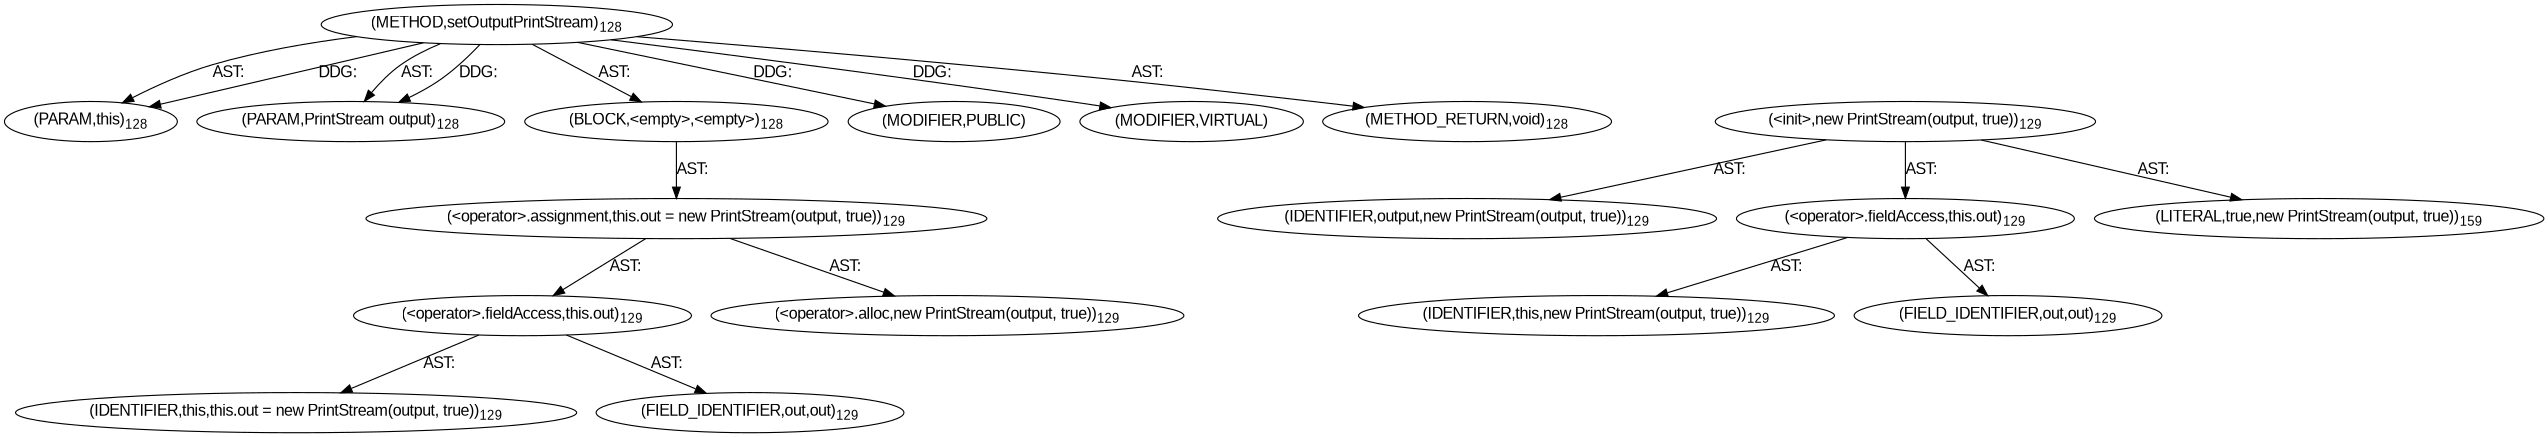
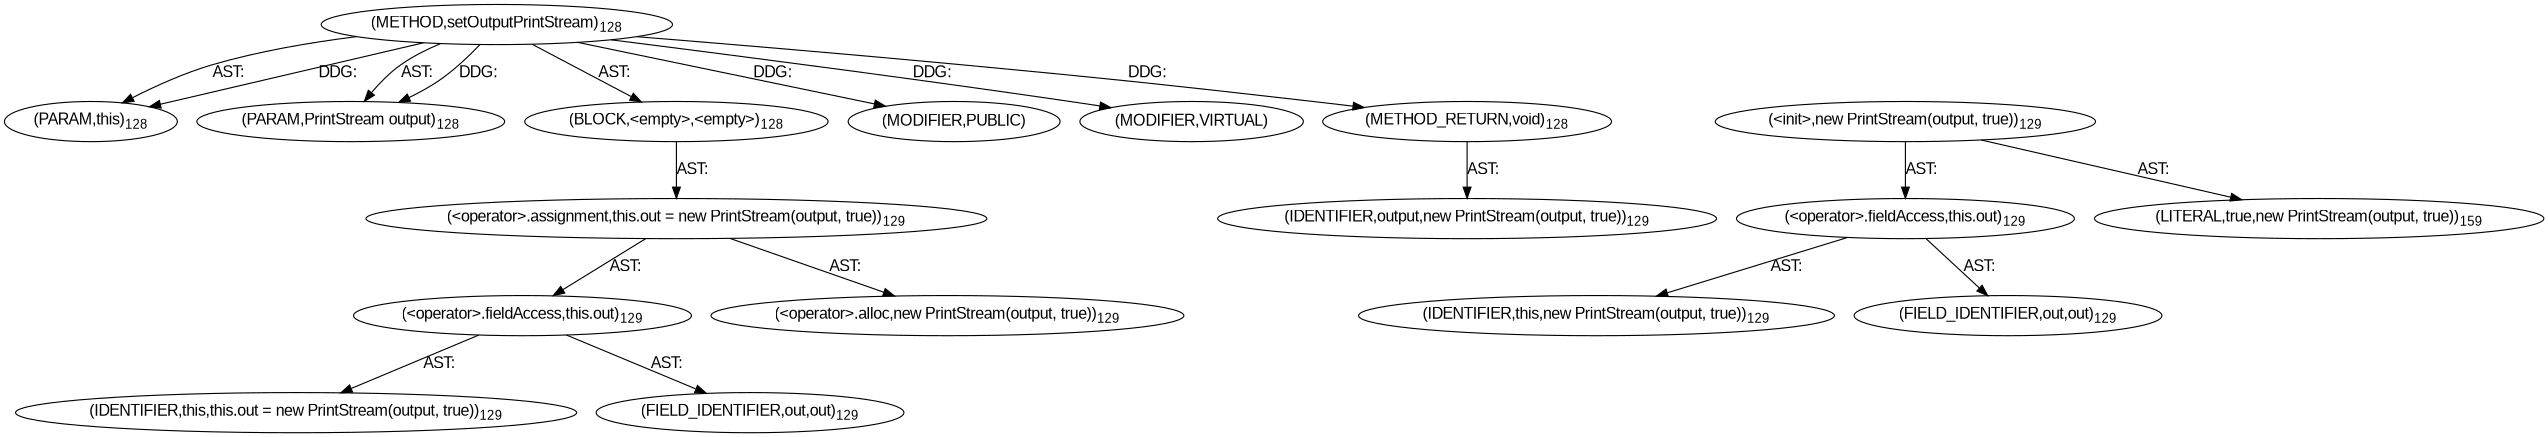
(1150, 73) -> (1150, 73)
(1693, 169) -> (1467, 164)
